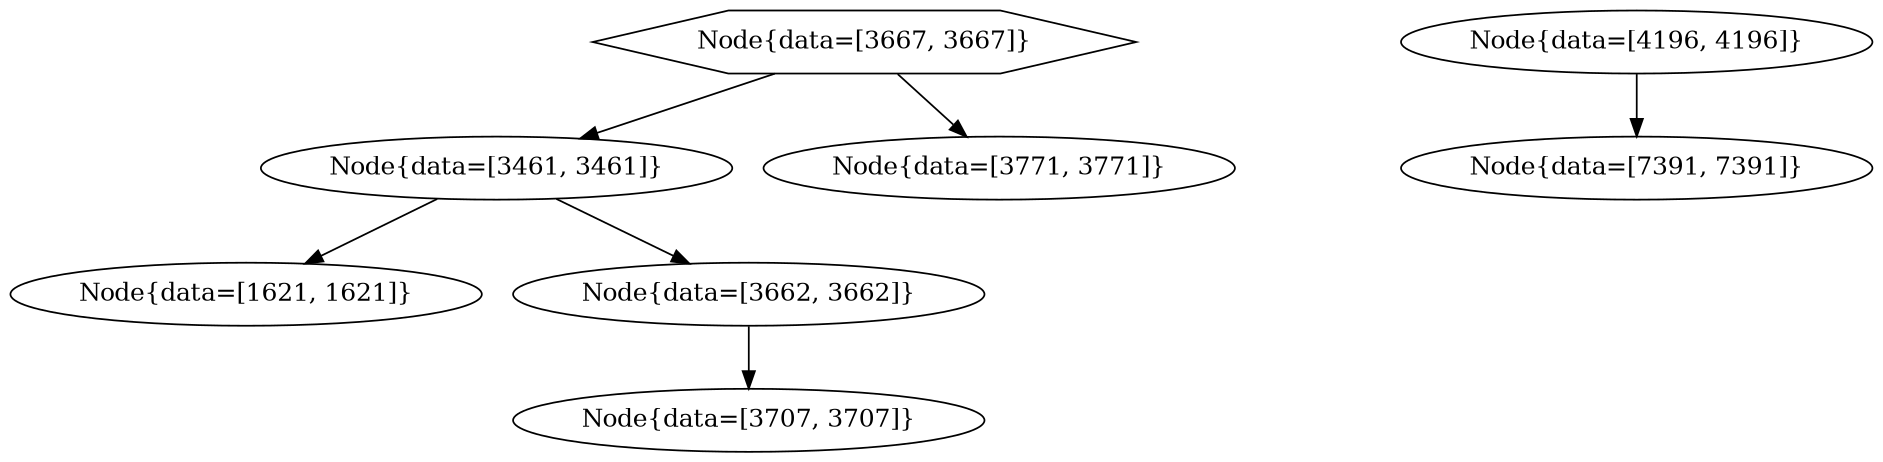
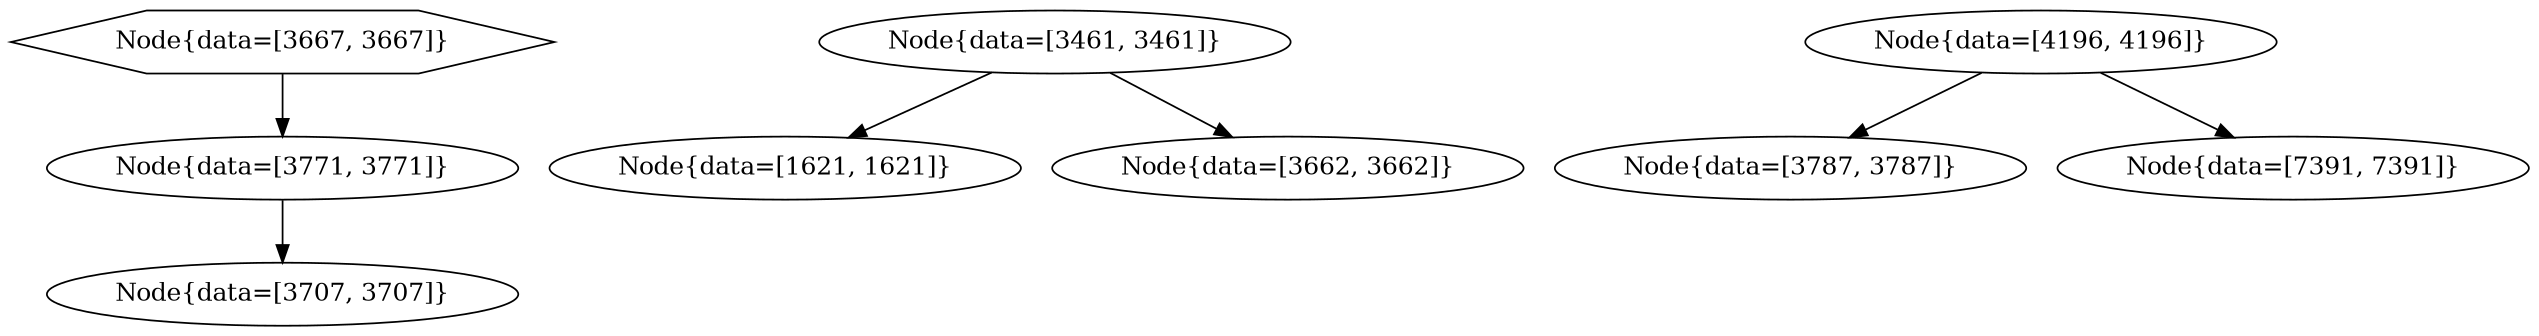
(686, 103) -> none
none -> (1791, 168)
(749, 349) -> (283, 223)
